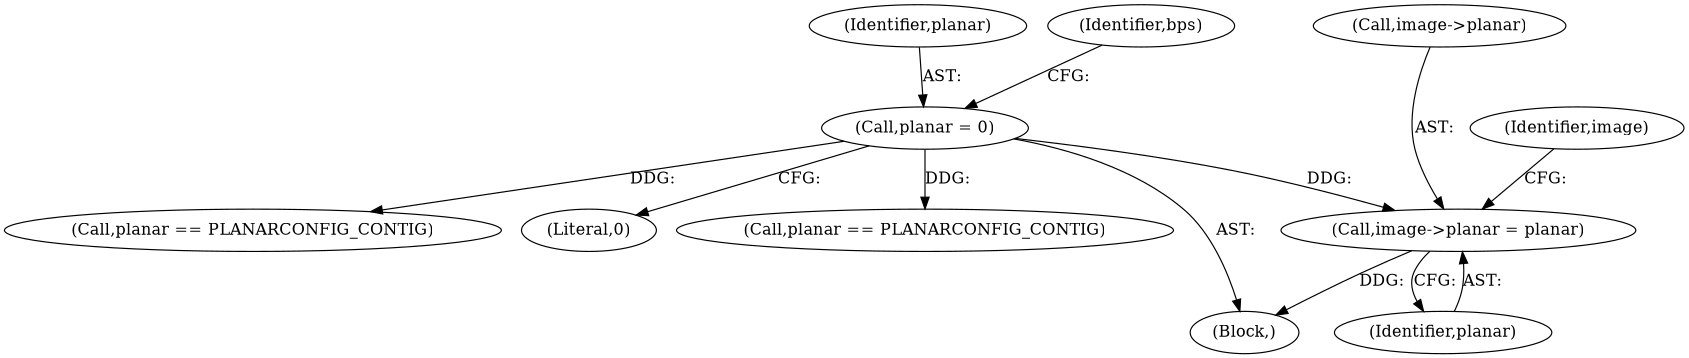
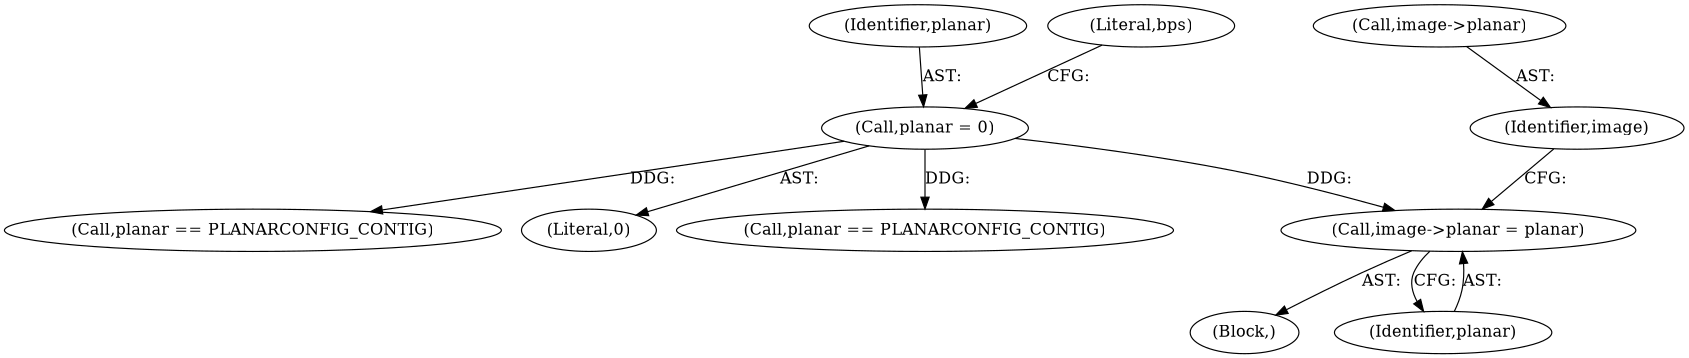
(1141, 26) -> (1141, 26)
(1412, 124) -> (1504, 74)
(802, 179) -> (802, 179)
(1151, 187) -> none
(1384, 281) -> (1384, 281)
